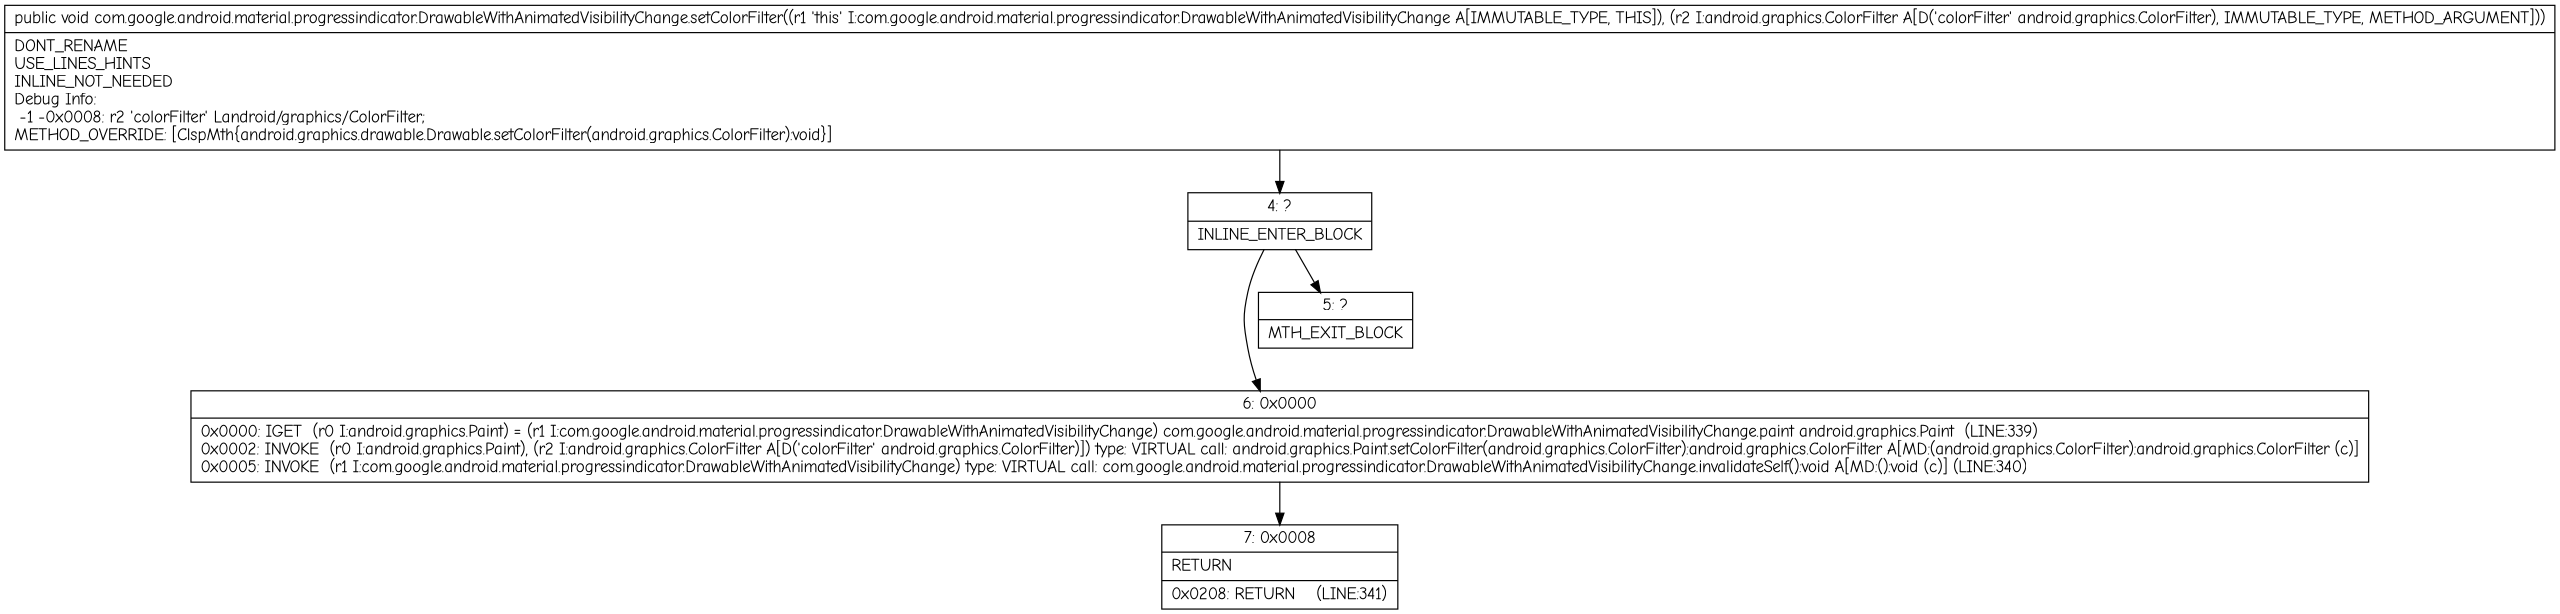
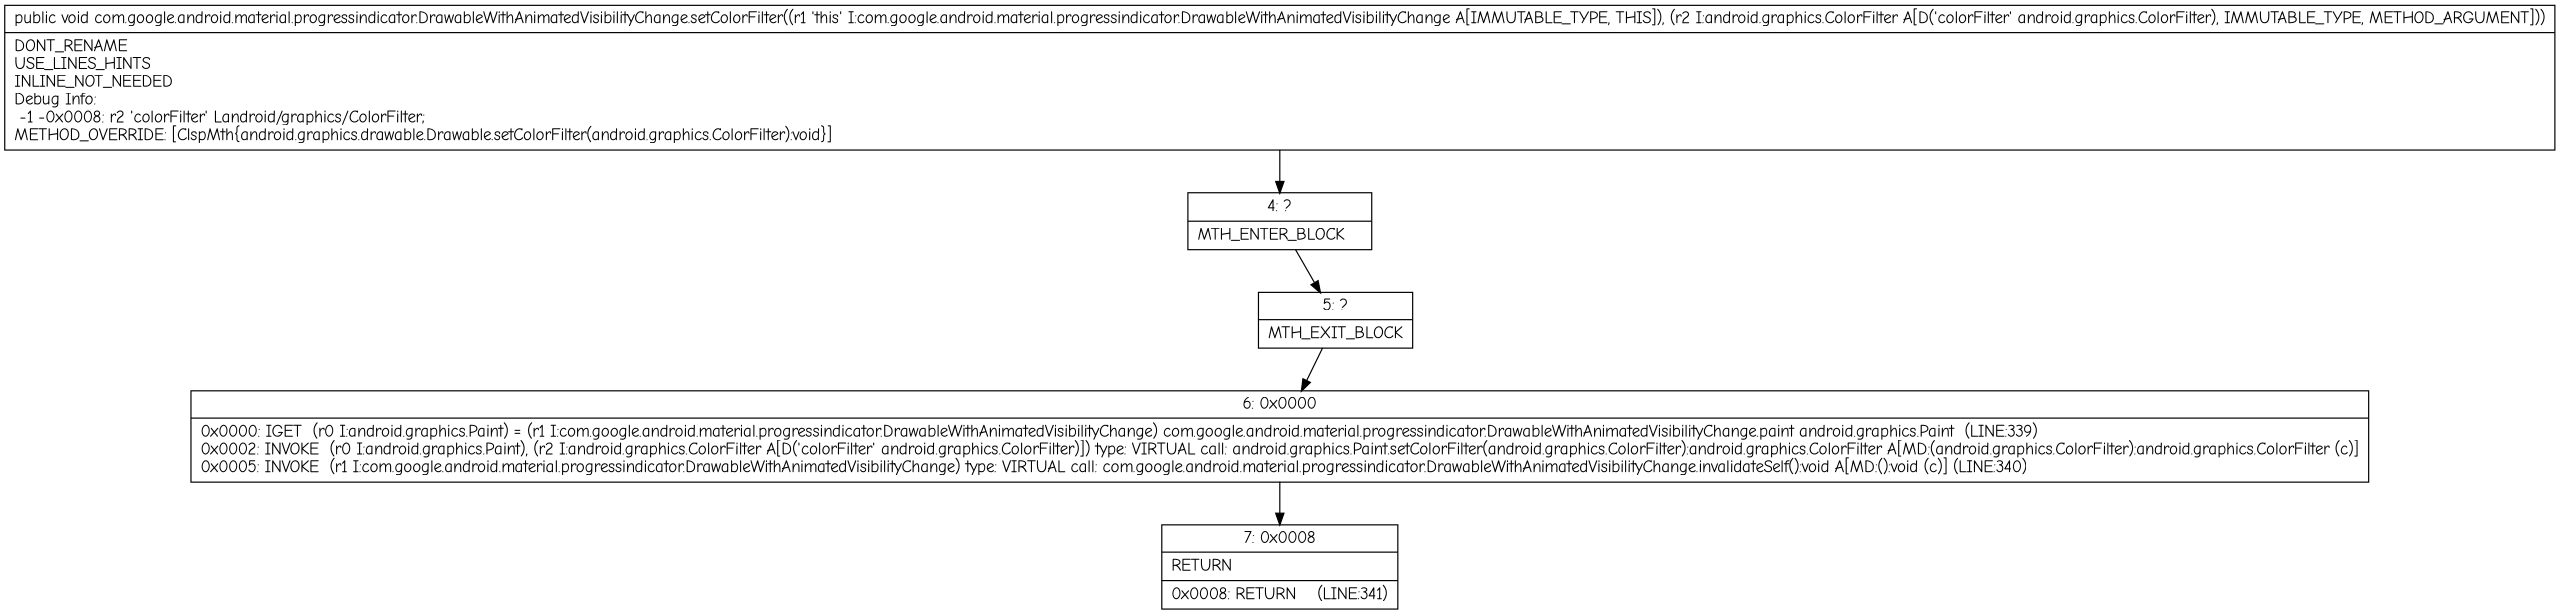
(1280, 235) -> (1271, 235)
(1244, 314) -> (1315, 364)
(1279, 594) -> (1280, 594)
